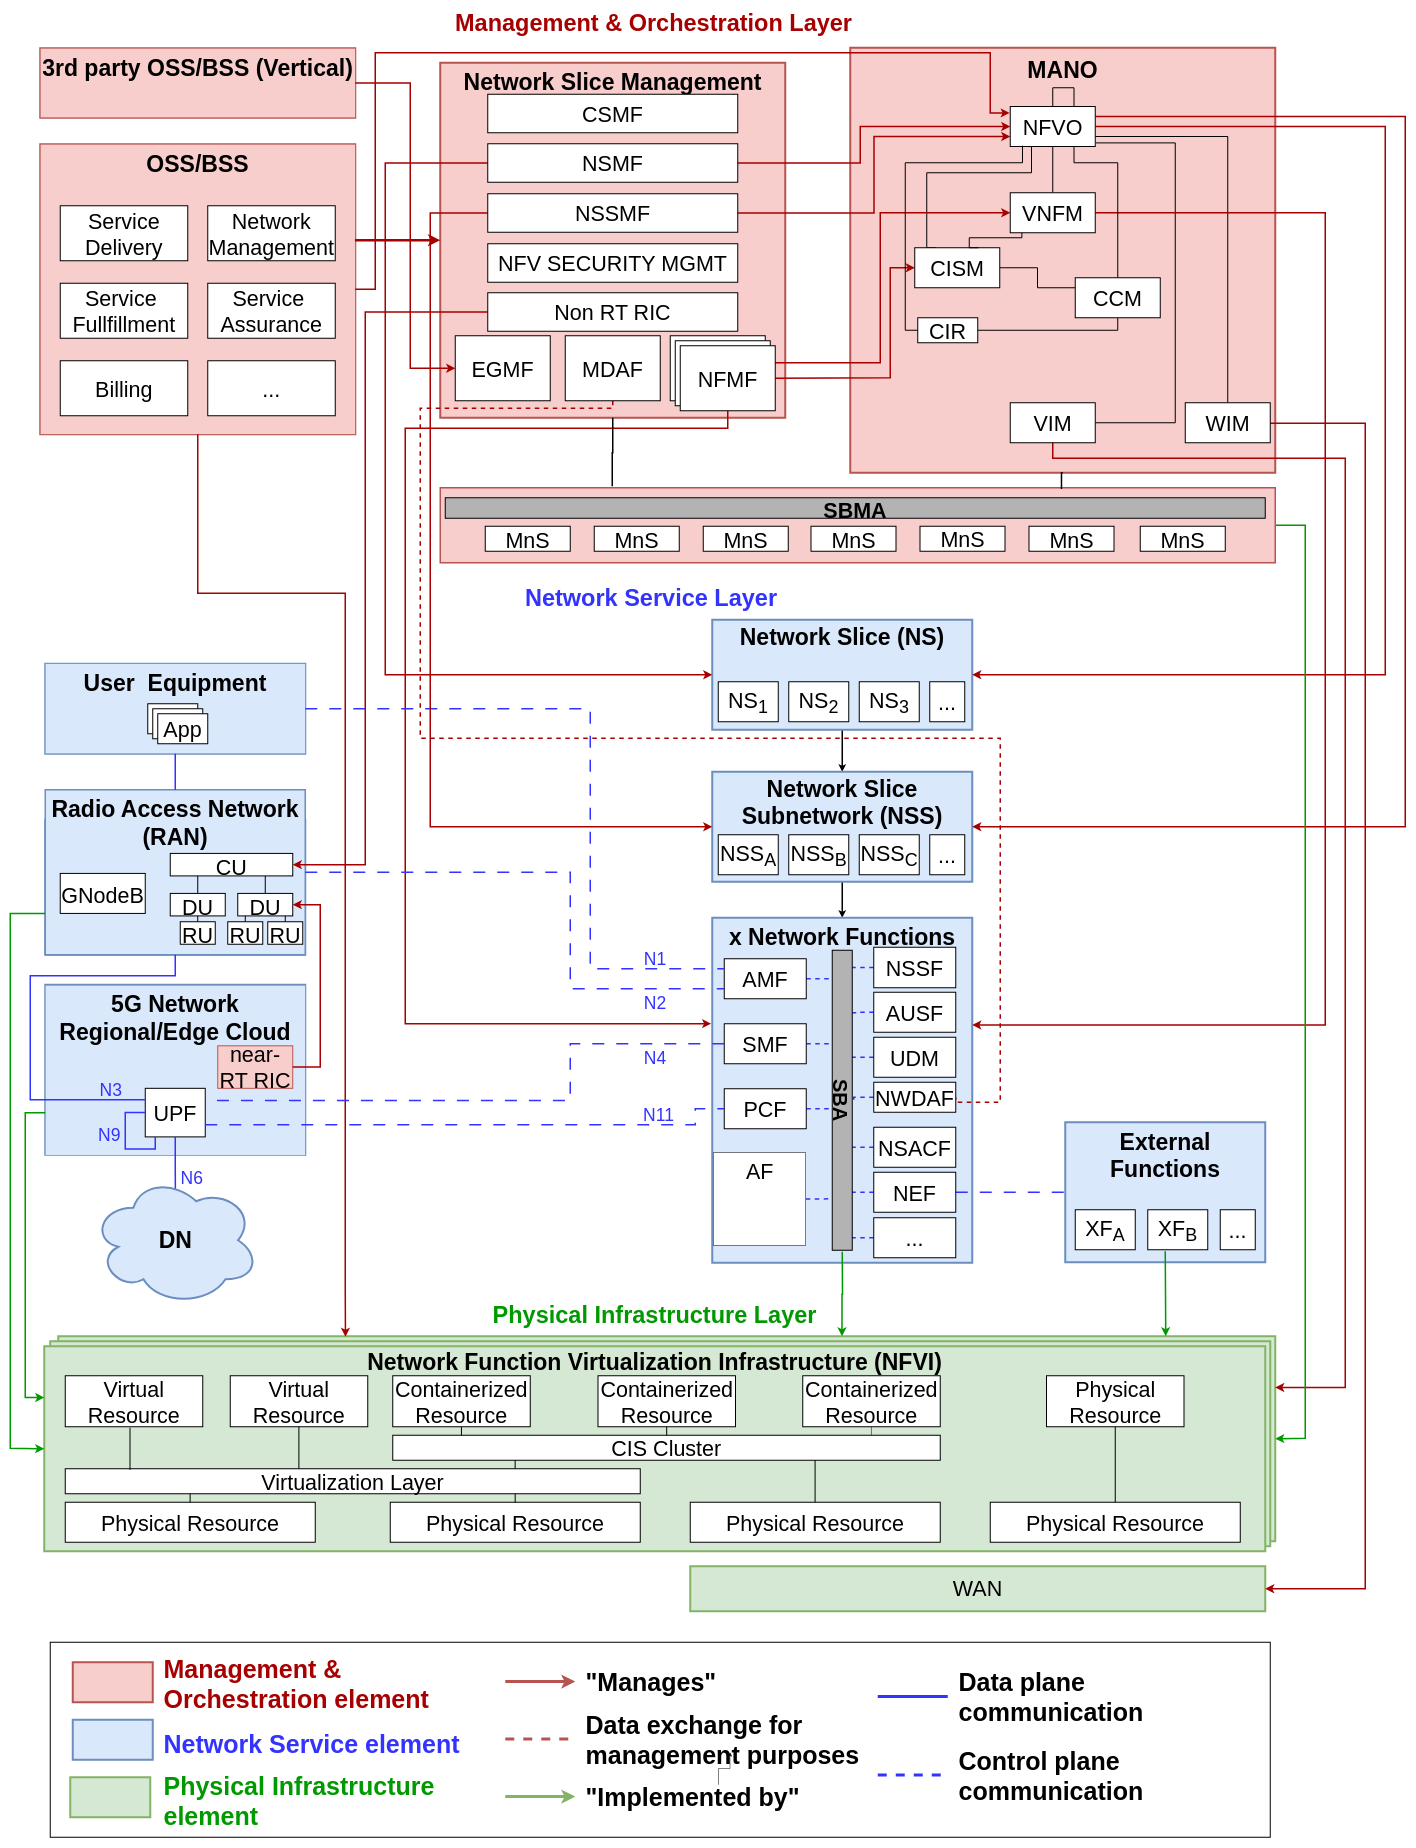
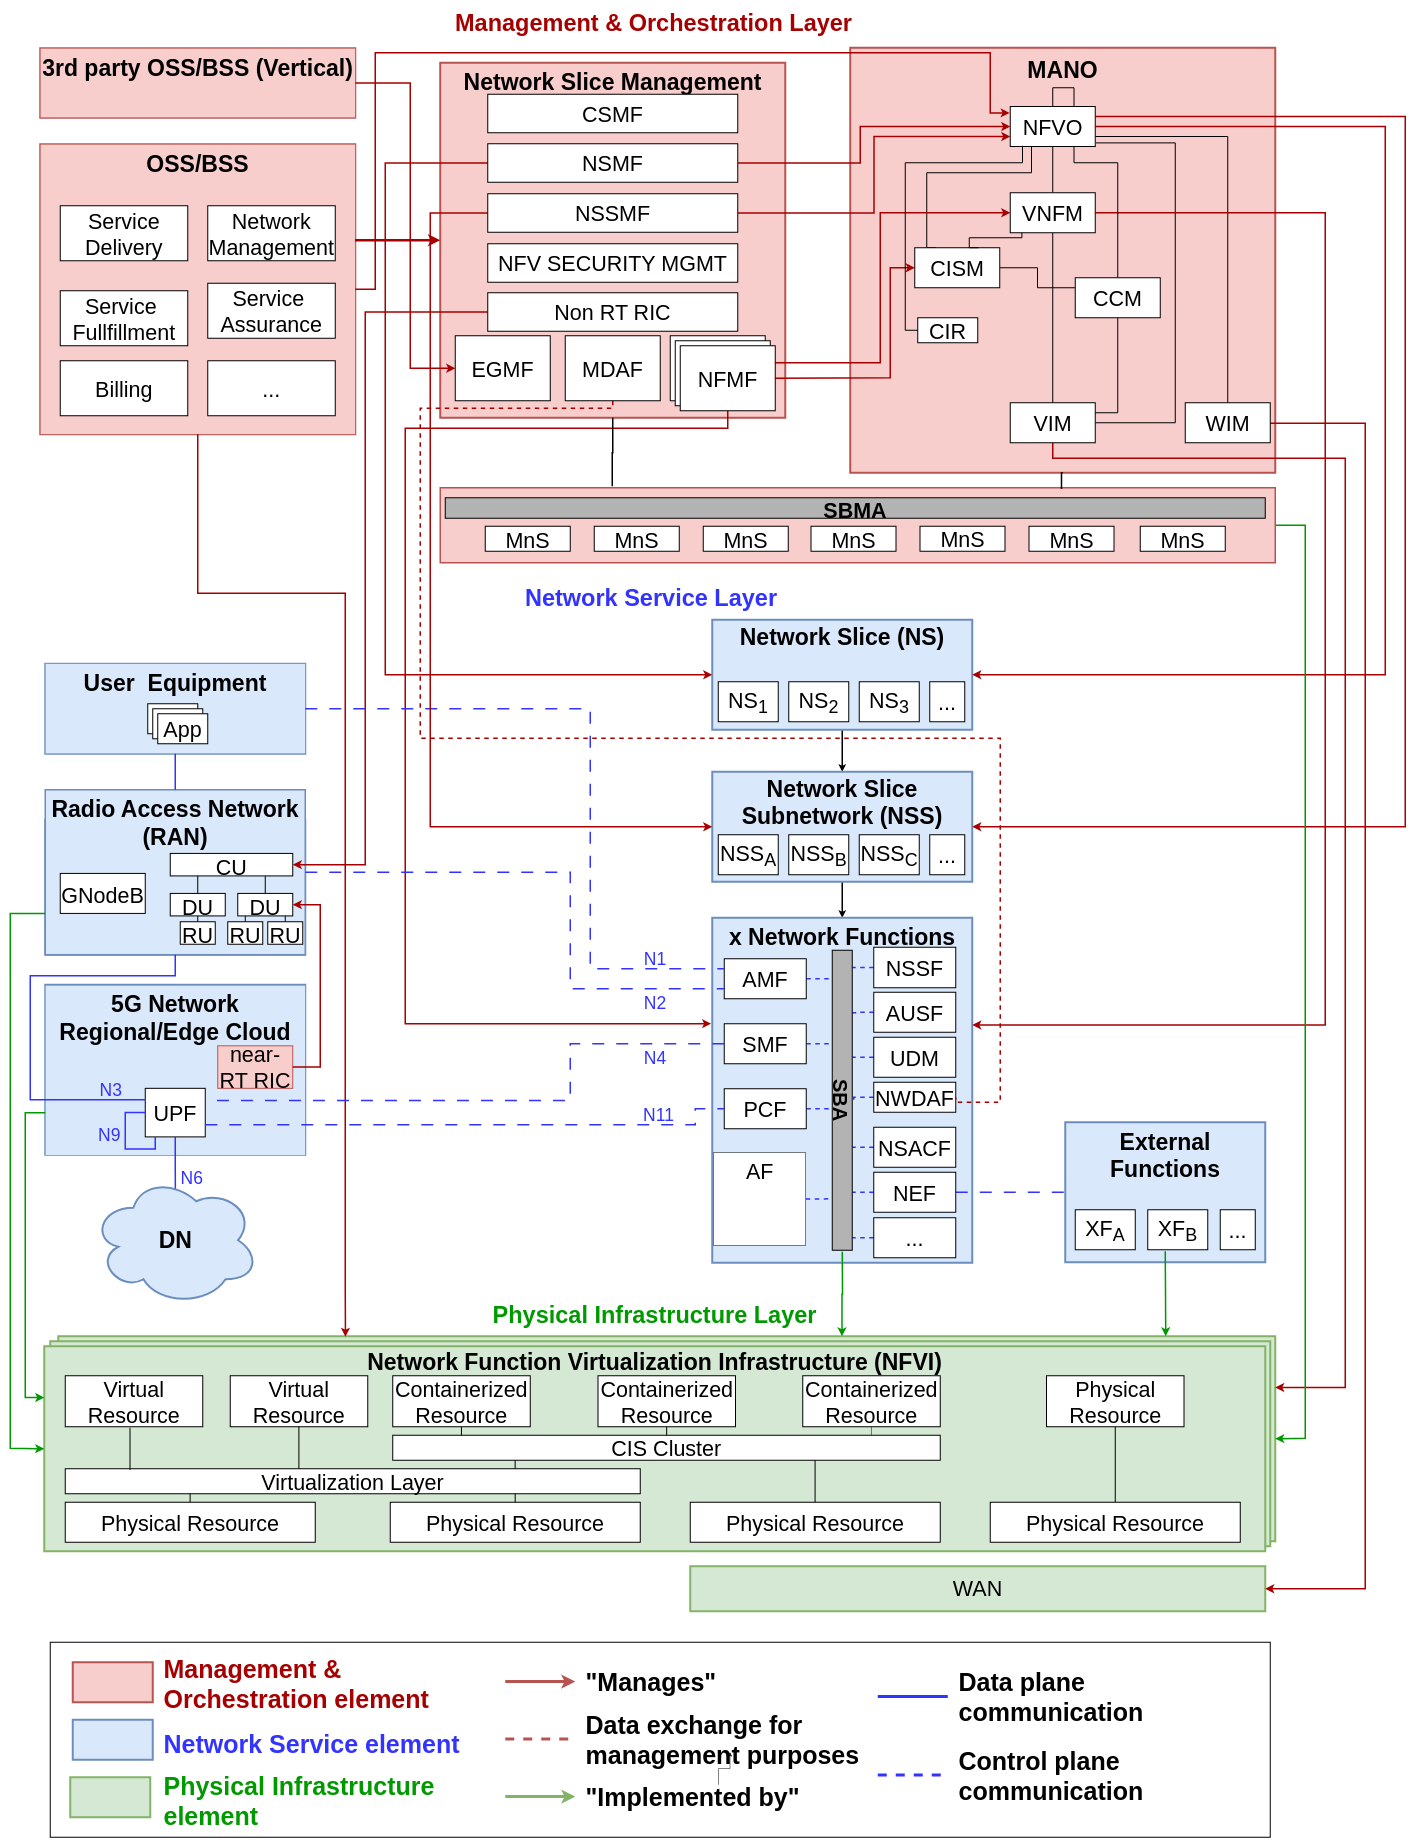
(124, 311) -> (124, 318)
none -> (1053, 318)
(1049, 330) -> (1118, 381)
